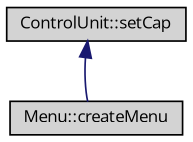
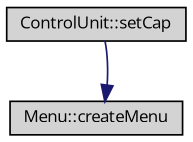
(85, 80) -> (107, 63)
